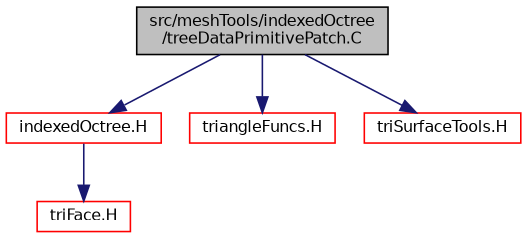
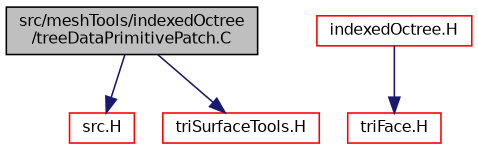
(172, 80) -> none
(262, 128) -> (102, 128)
